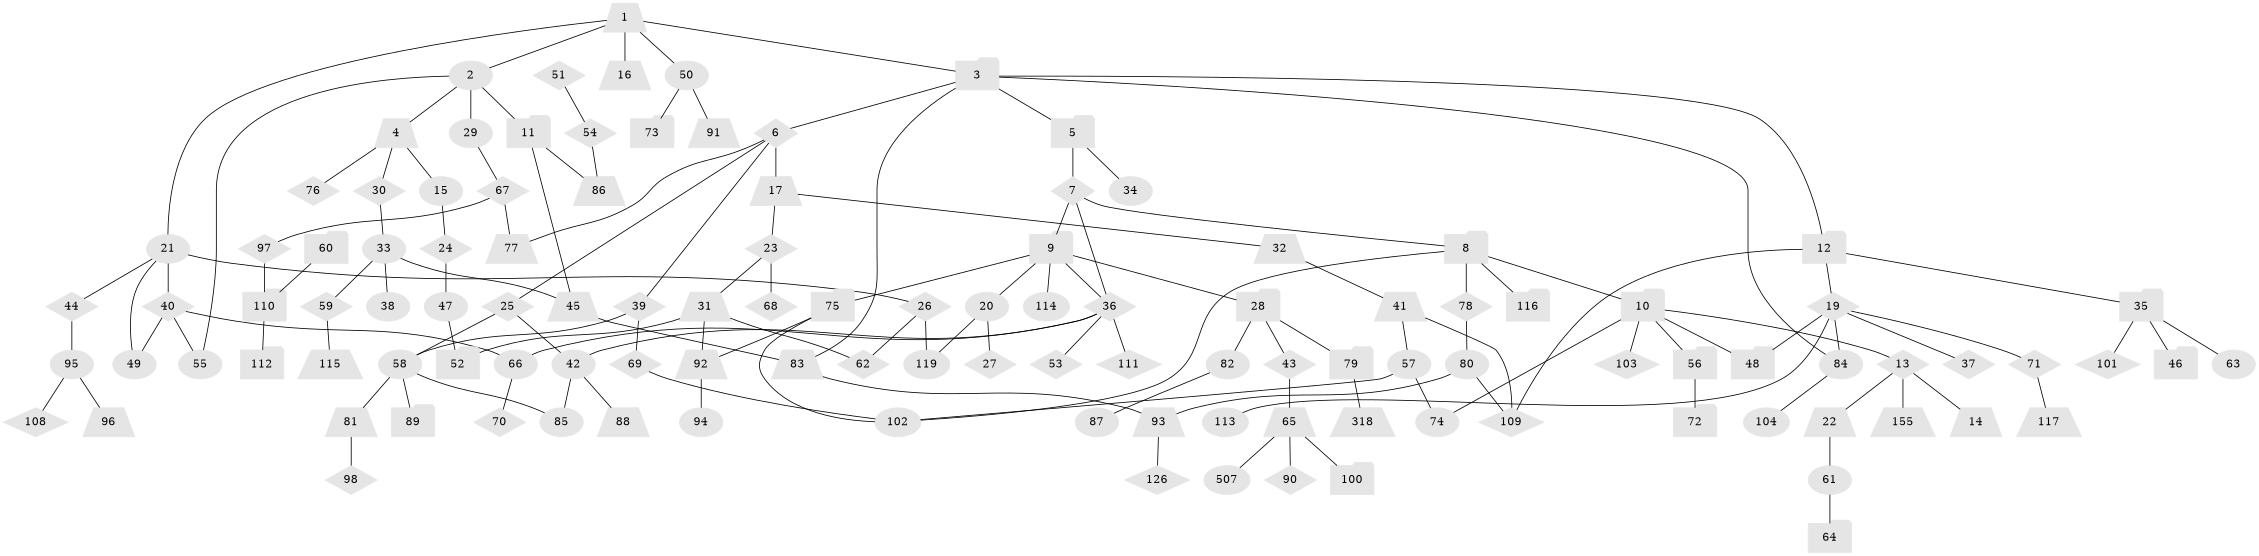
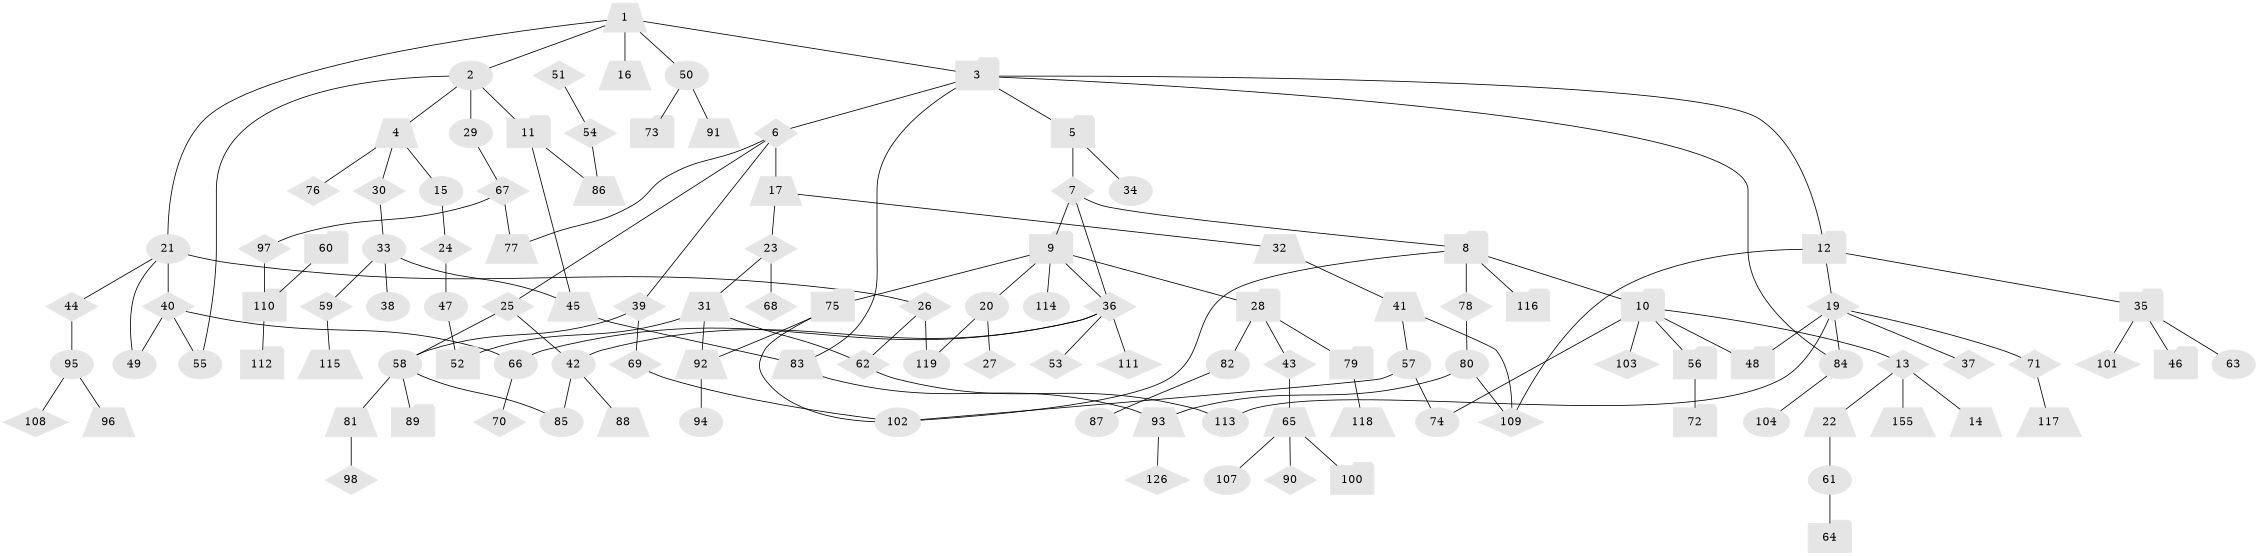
none -> (1084, 394)
(1363, 422) -> (1363, 422)
(1227, 480) -> (1227, 480)
